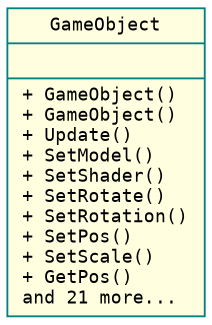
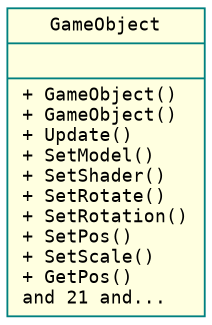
(101, 298) -> (95, 298)
